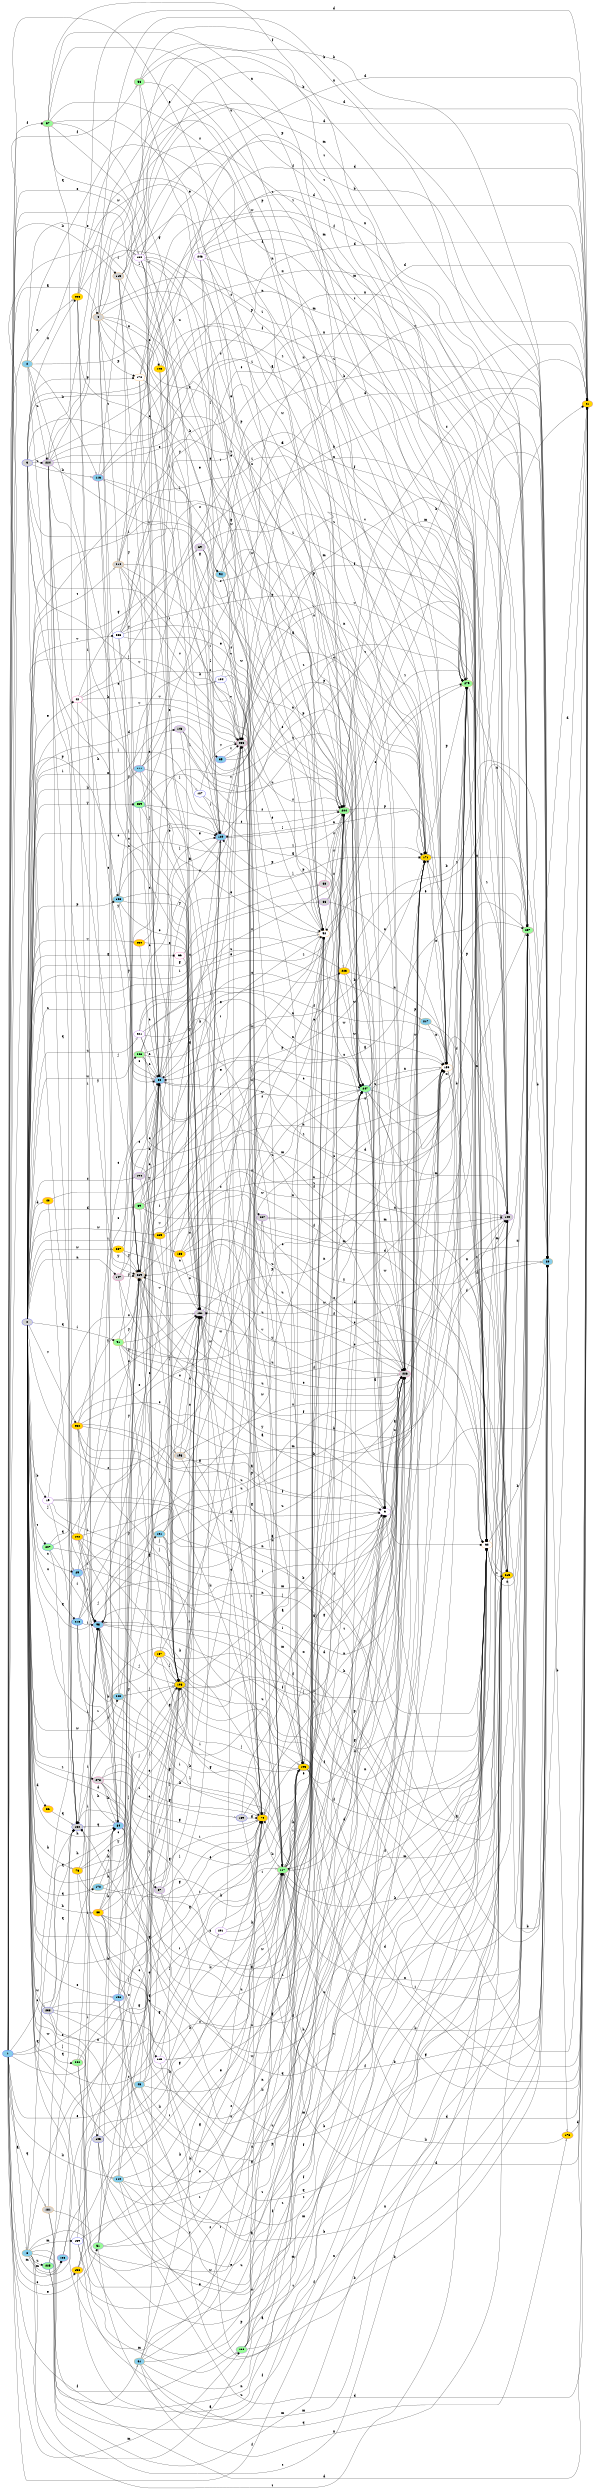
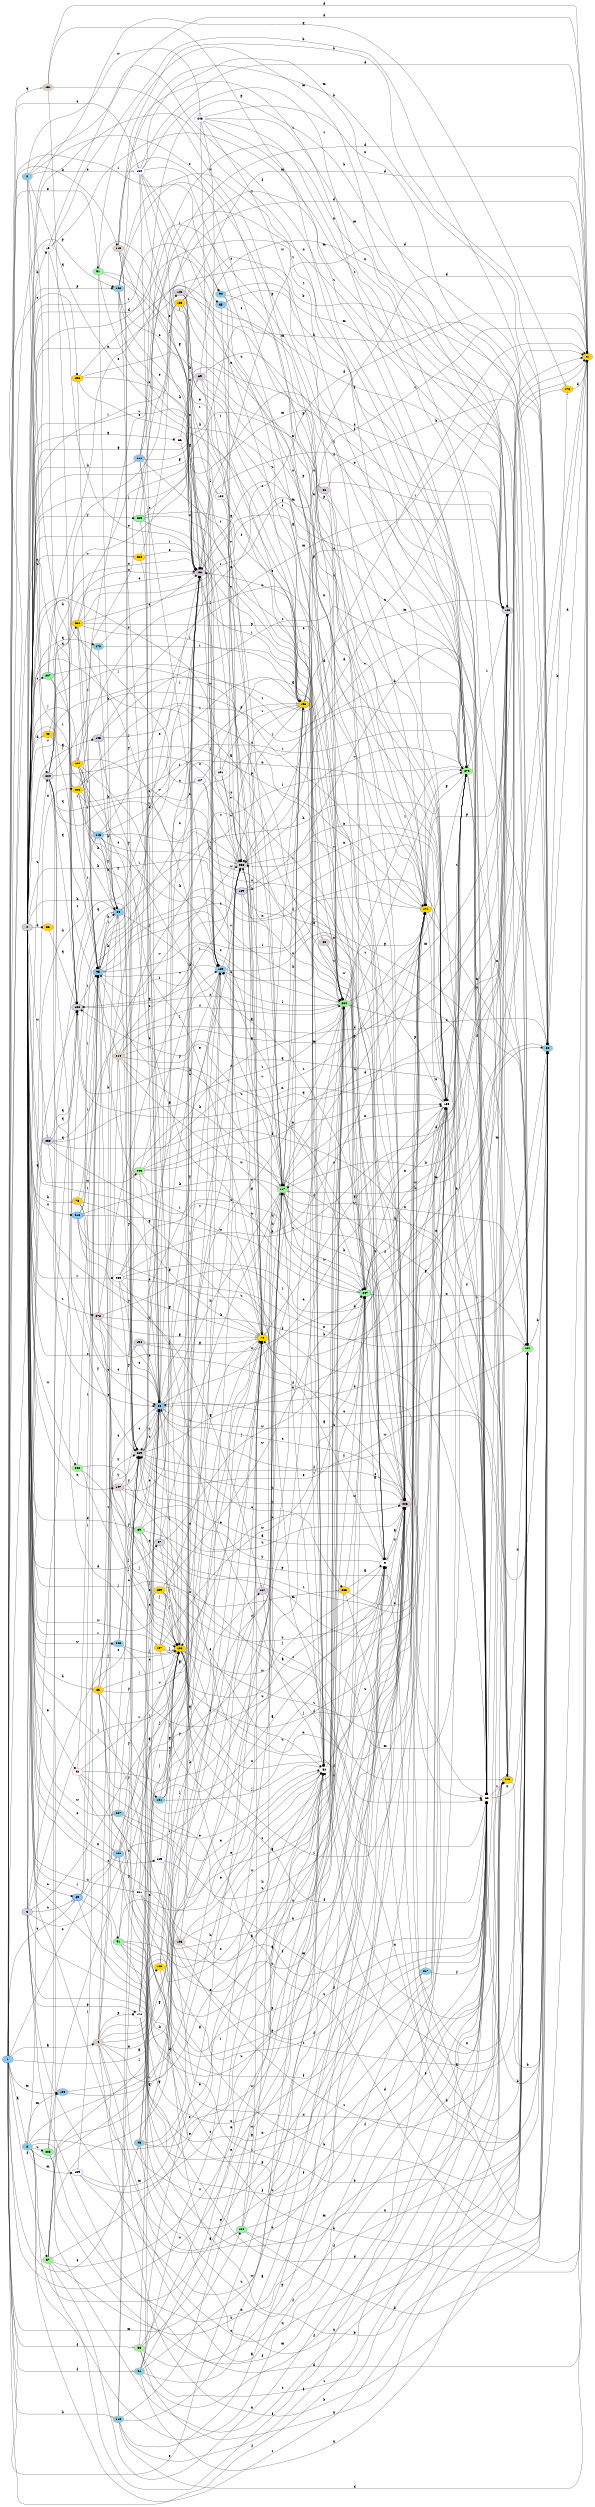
(139, 378) -> (139, 2015)
(261, 664) -> (181, 1691)
(314, 1020) -> (314, 1473)
(118, 1249) -> (118, 1813)
(118, 1342) -> (118, 1942)
